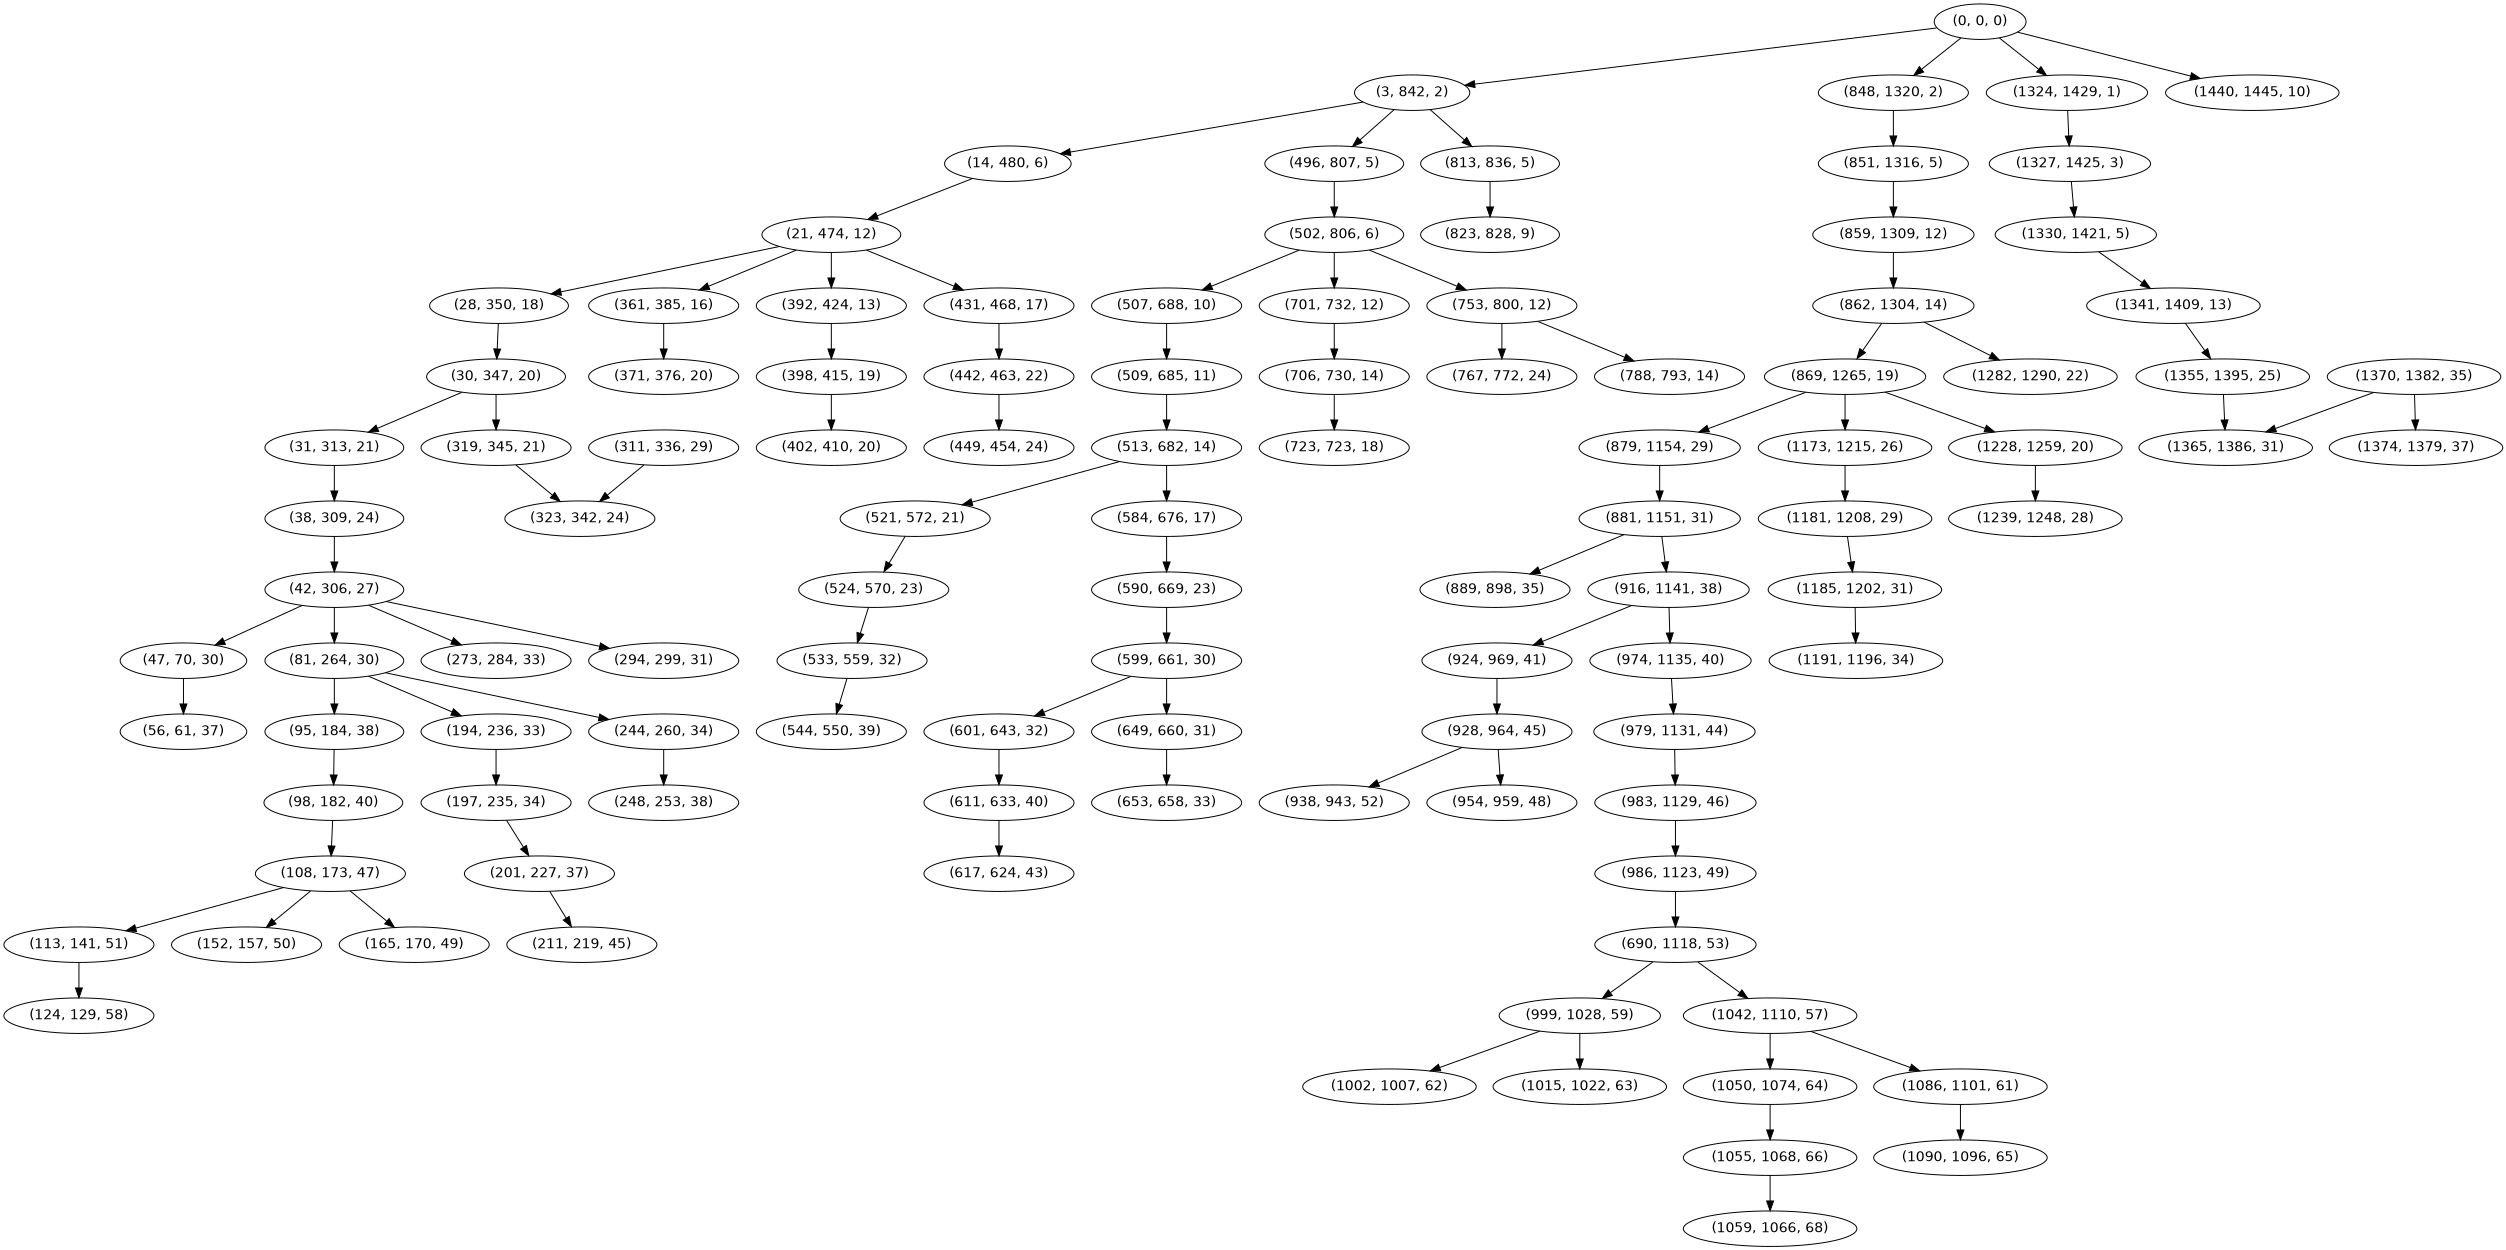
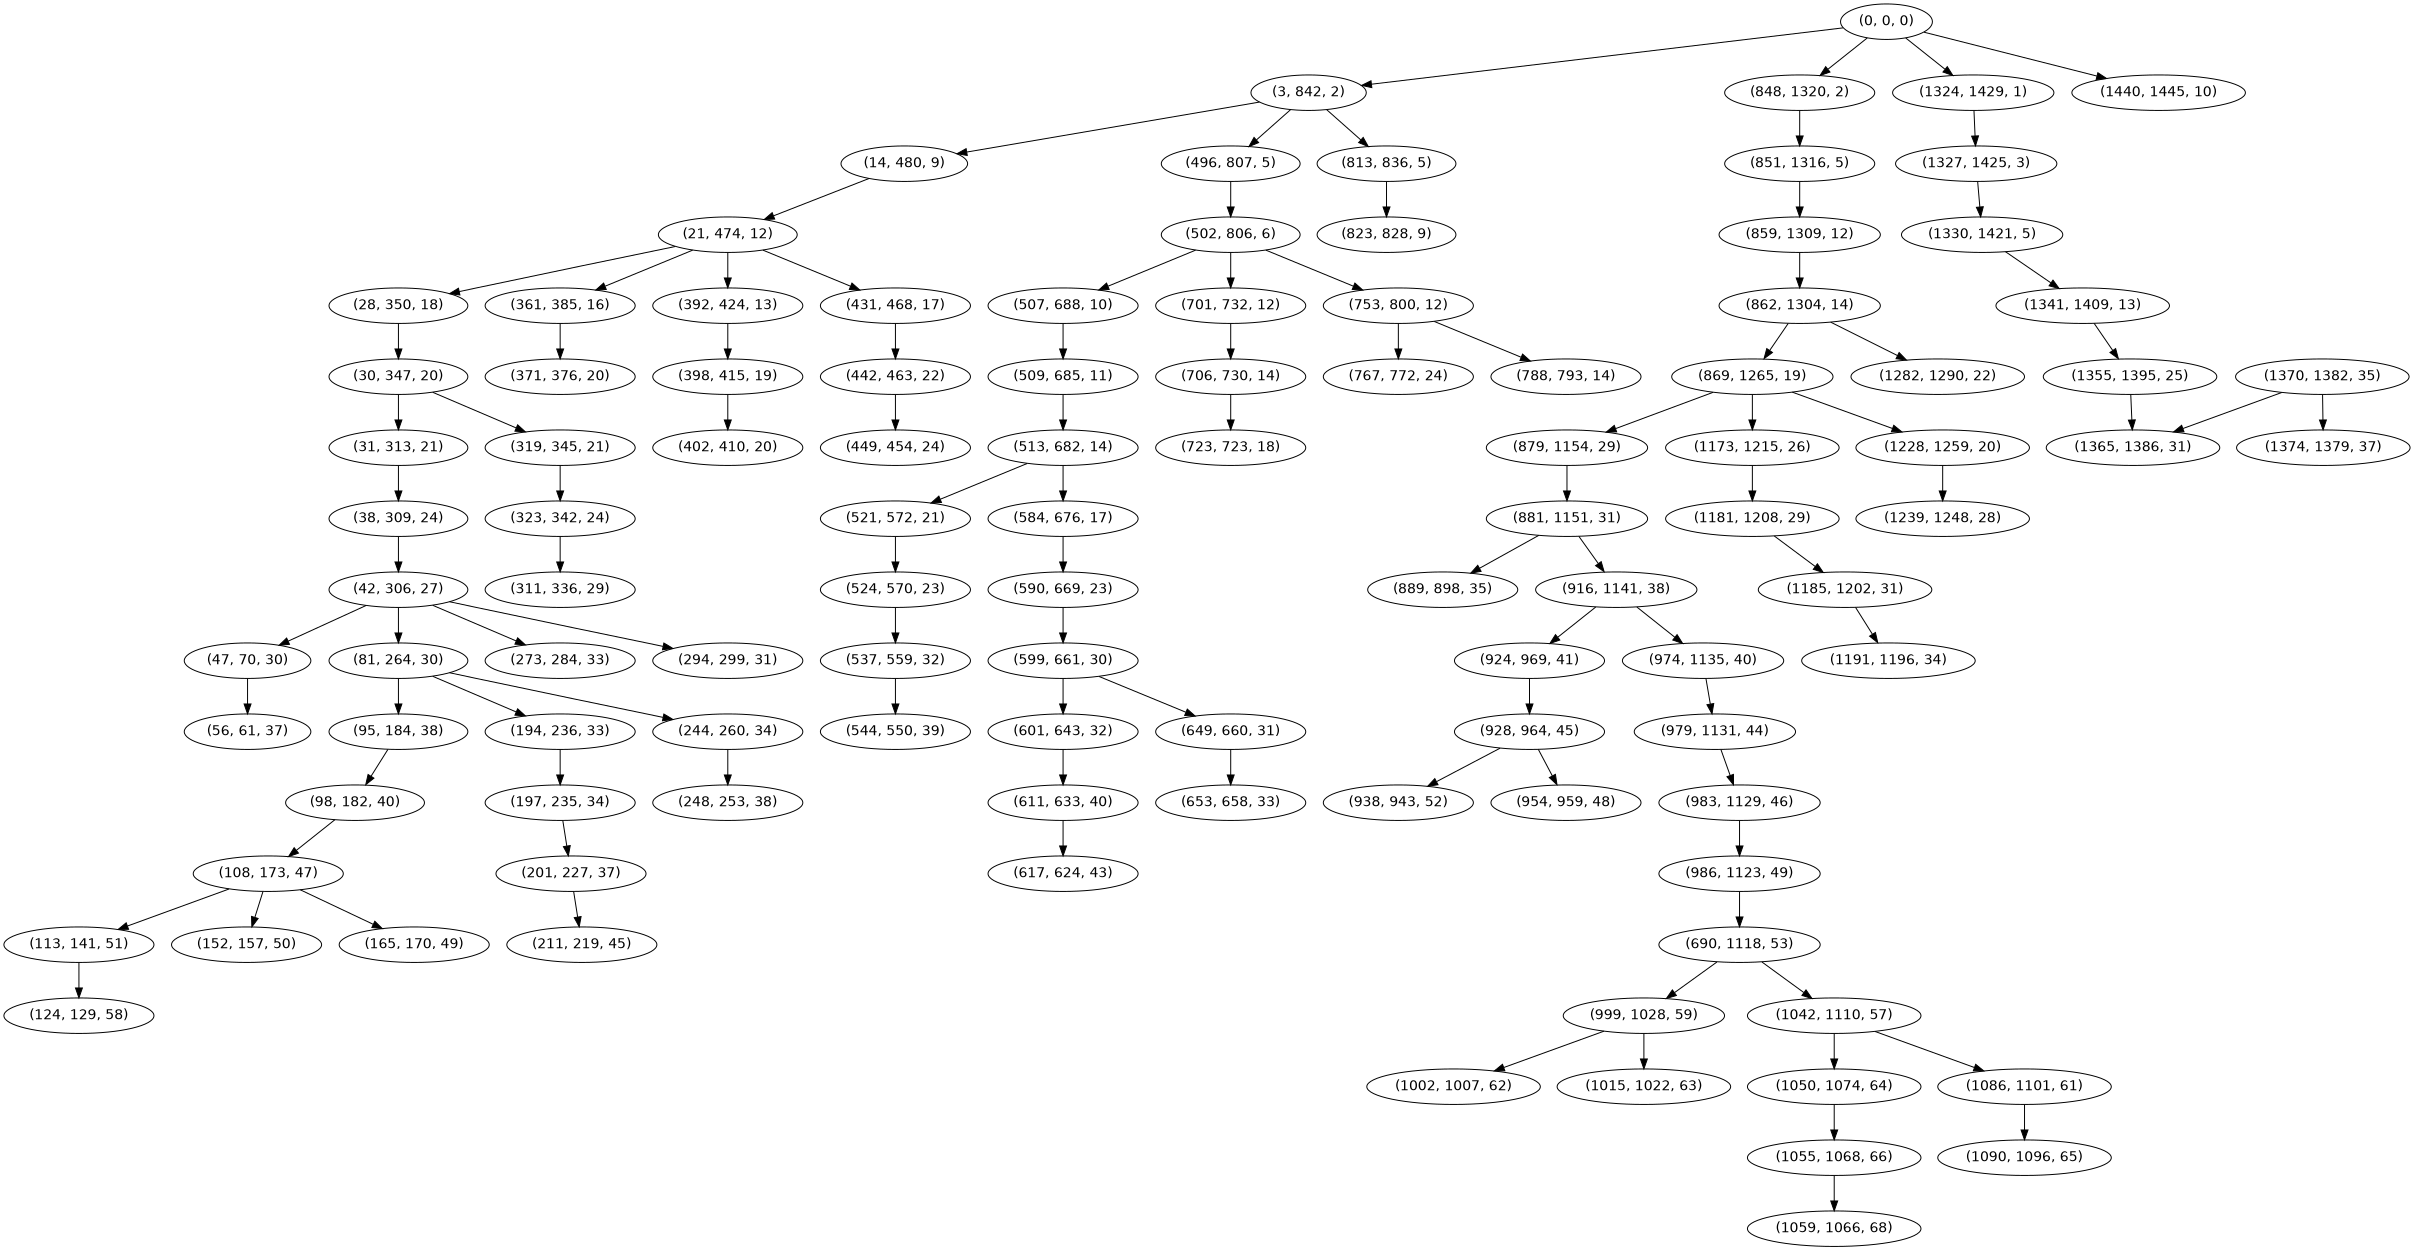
(1008, 164) -> (904, 164)
(626, 480) -> (560, 549)
(852, 661) -> (895, 661)
